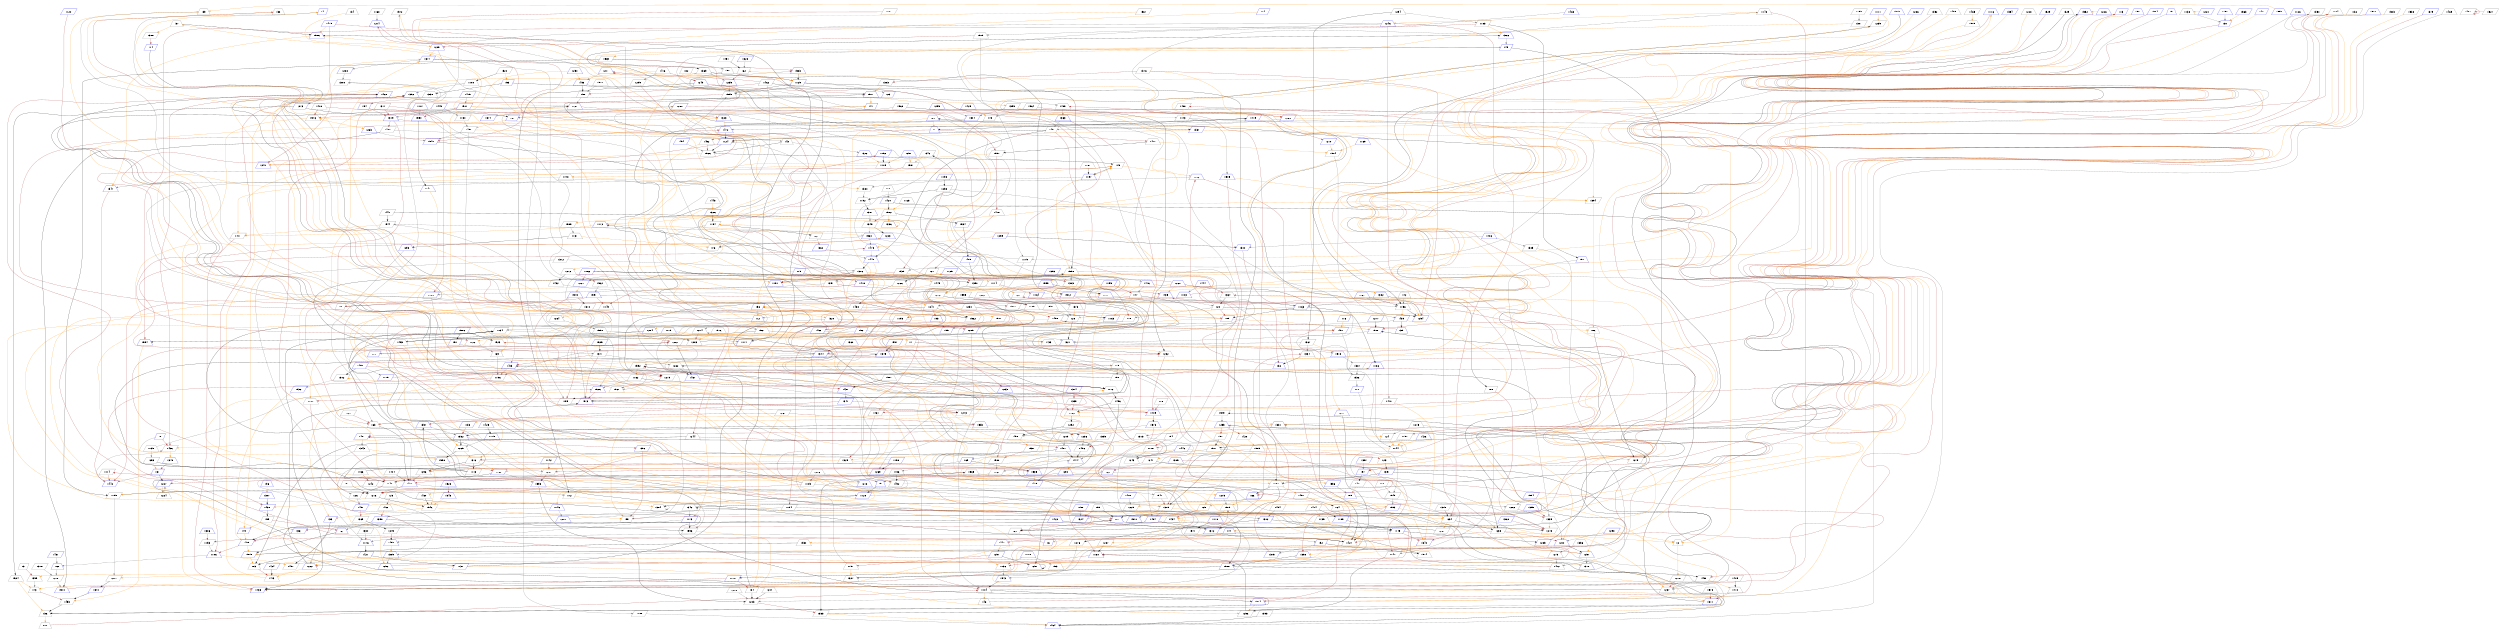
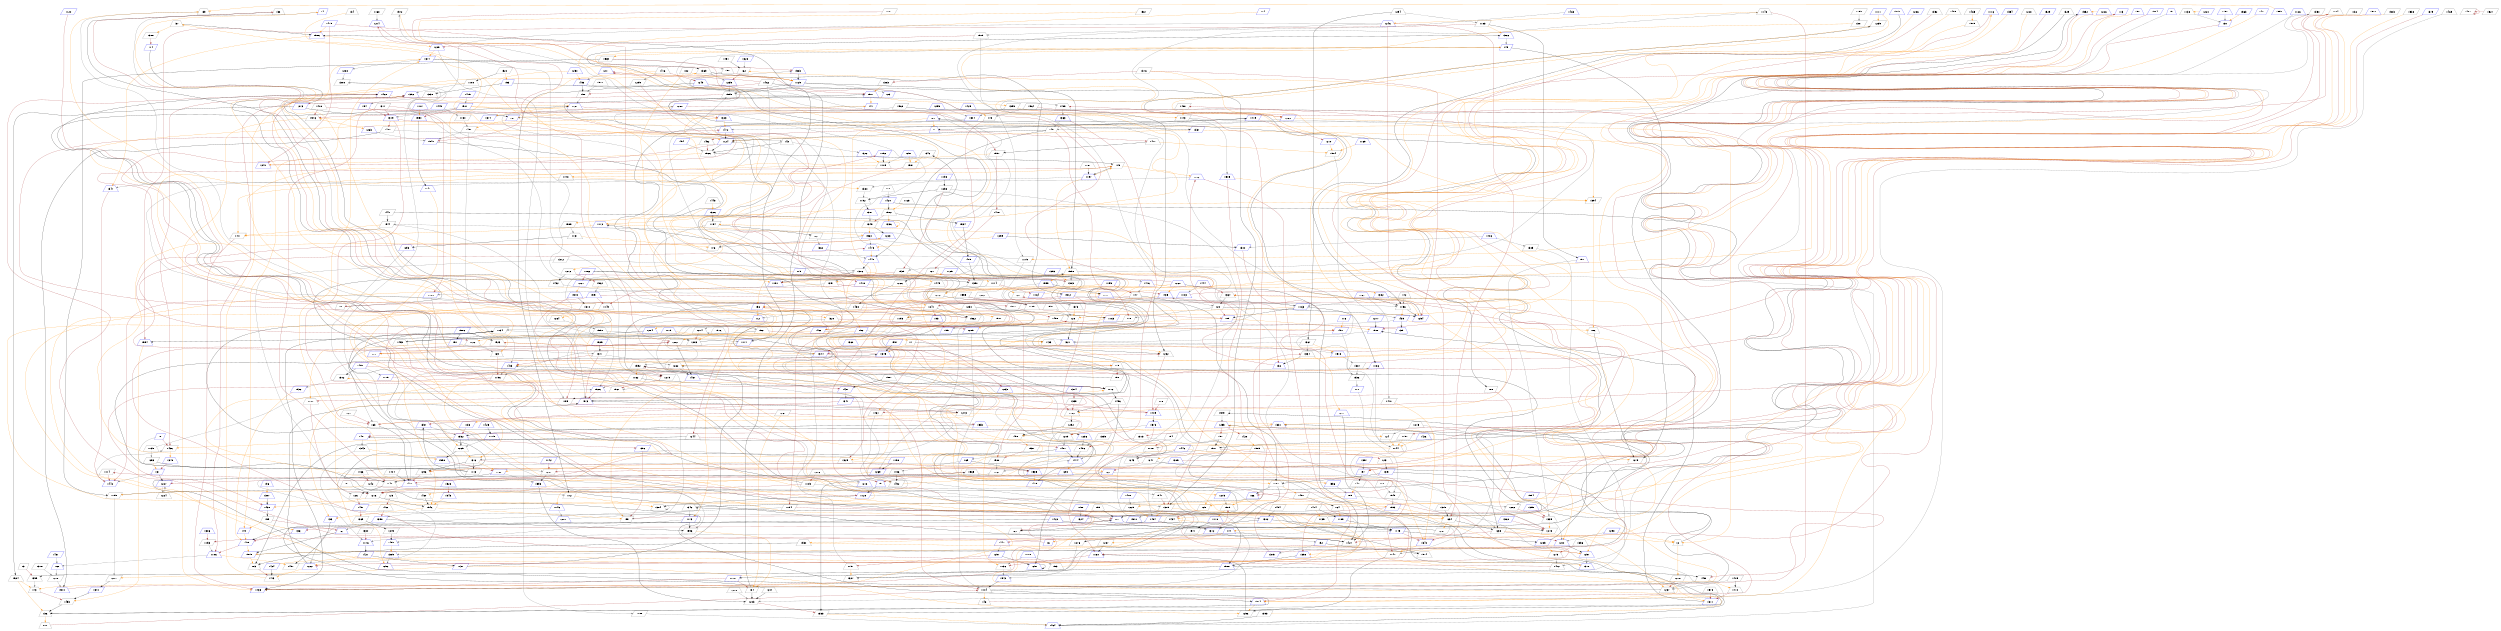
(988, 502) -> (988, 502)
